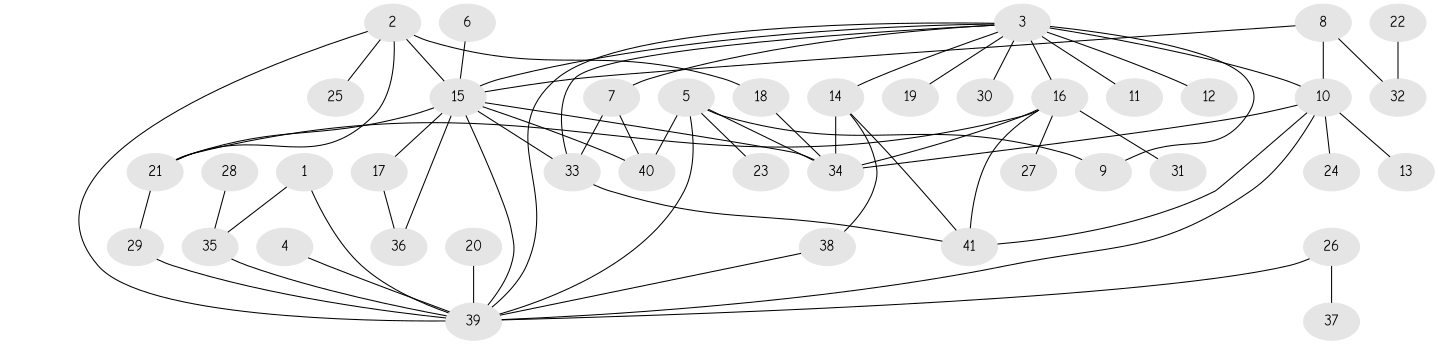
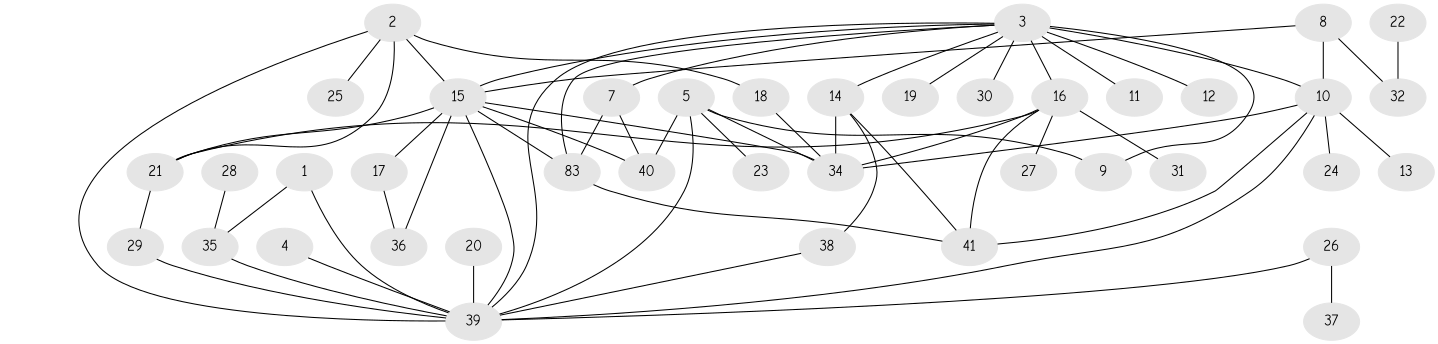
(467, 23) -> none
(572, 172) -> (572, 172)
